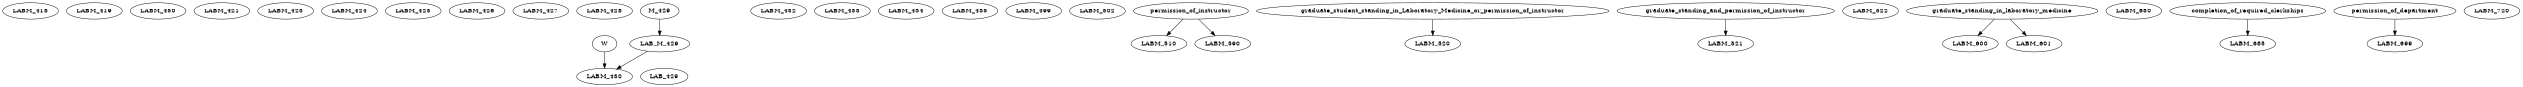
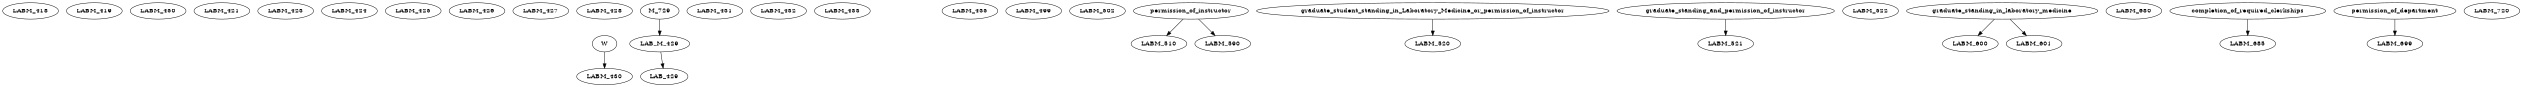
(660, 11) -> (660, 11)
none -> (715, 11)
(906, 11) -> none
(634, 59) -> (662, 58)
